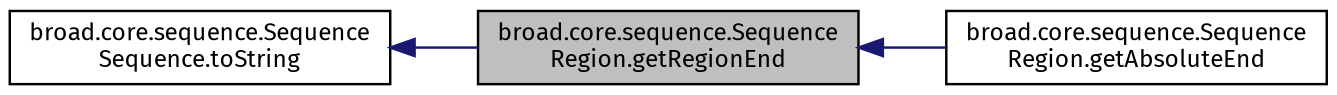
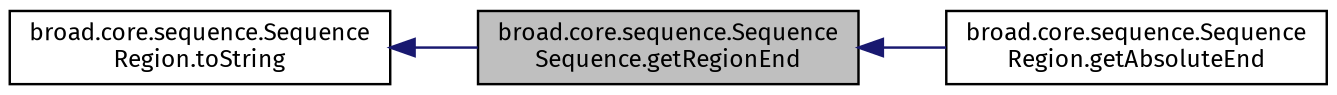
(200, 48) -> (200, 48)
(668, 48) -> (668, 48)
